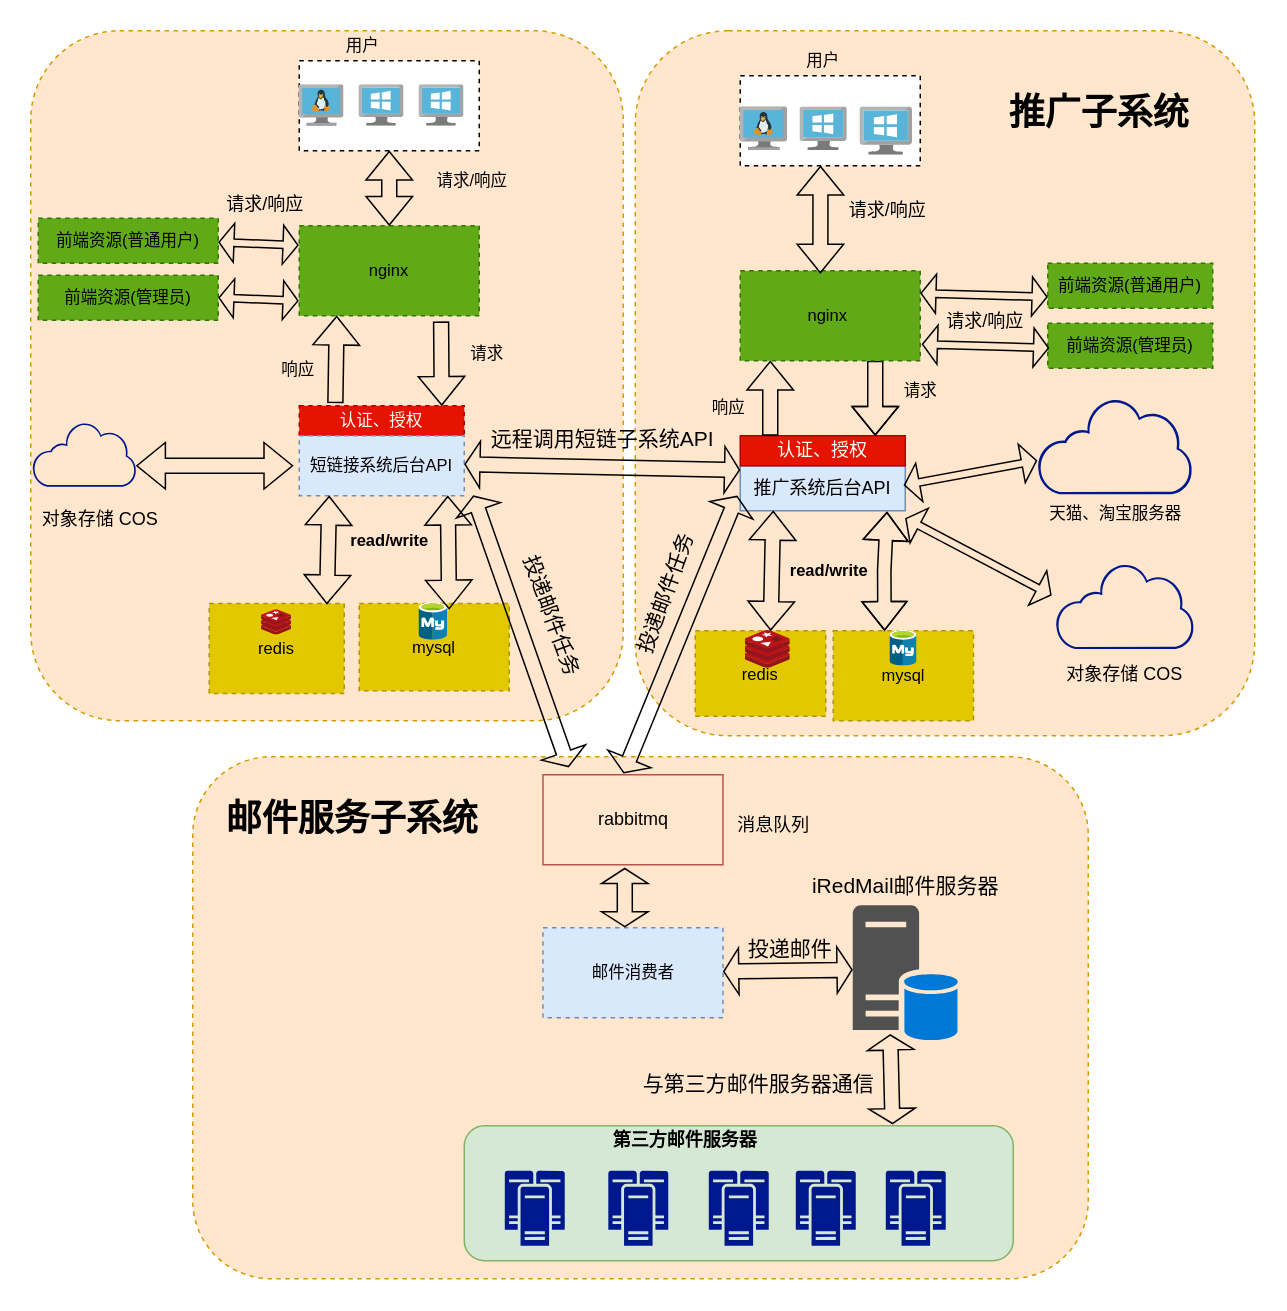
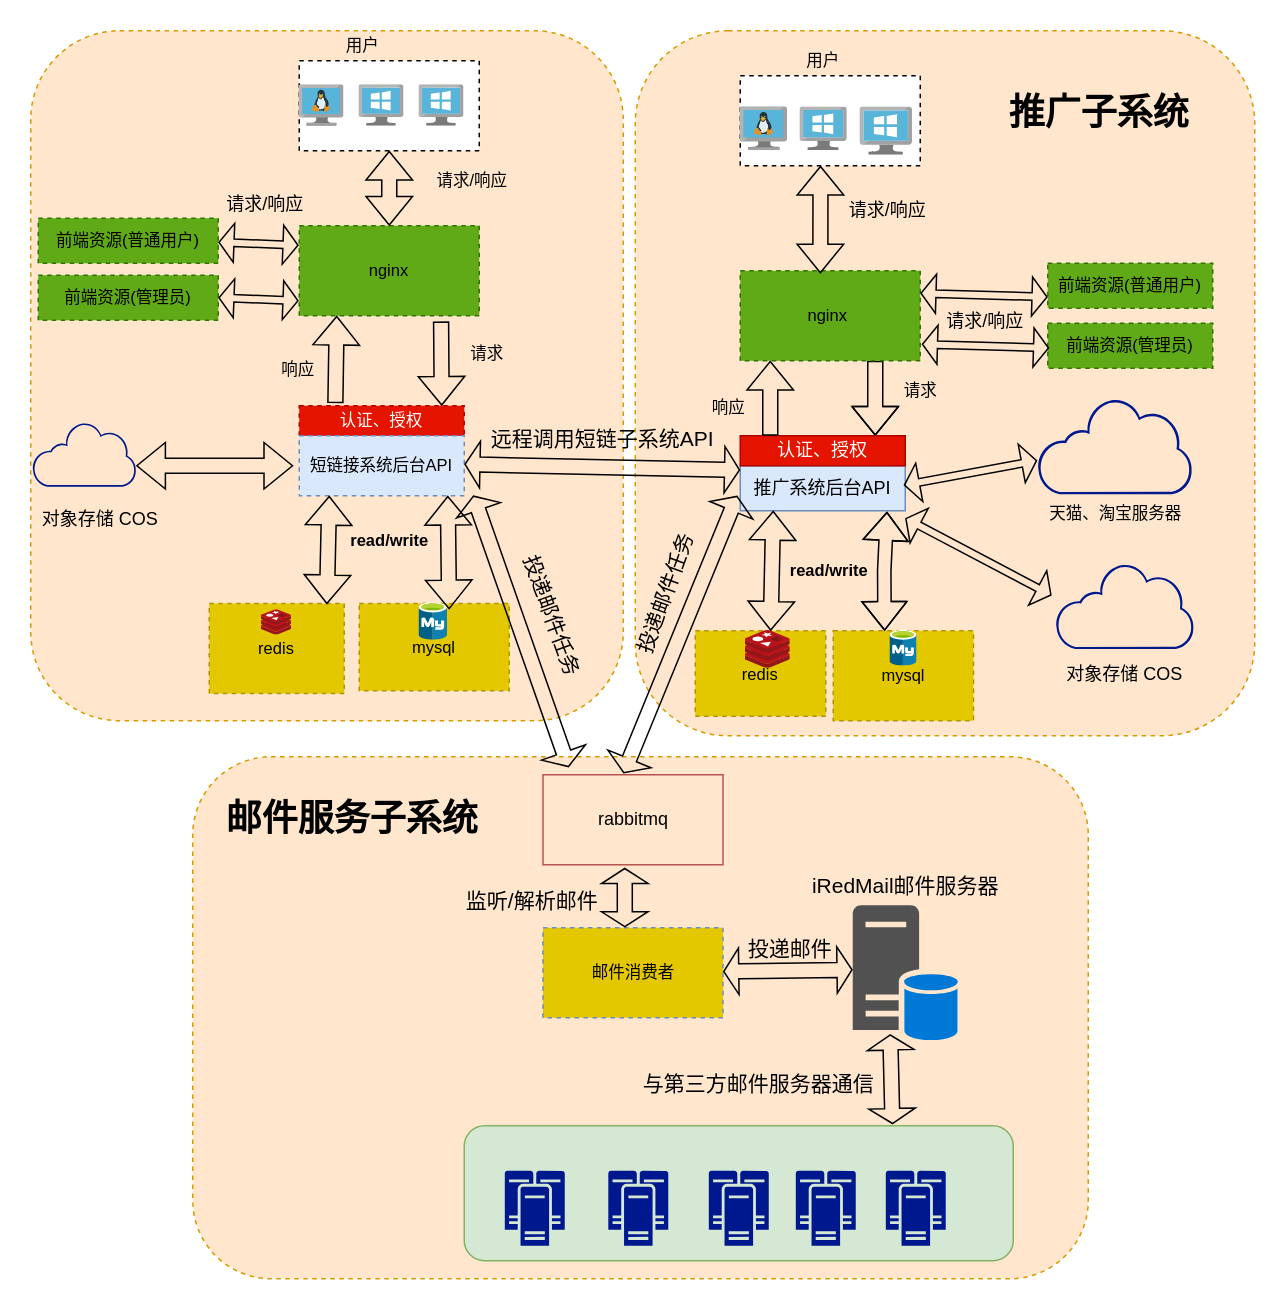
(773, 820) -> none
none -> (532, 900)
(633, 973) -> (633, 973)
(685, 1141) -> none
